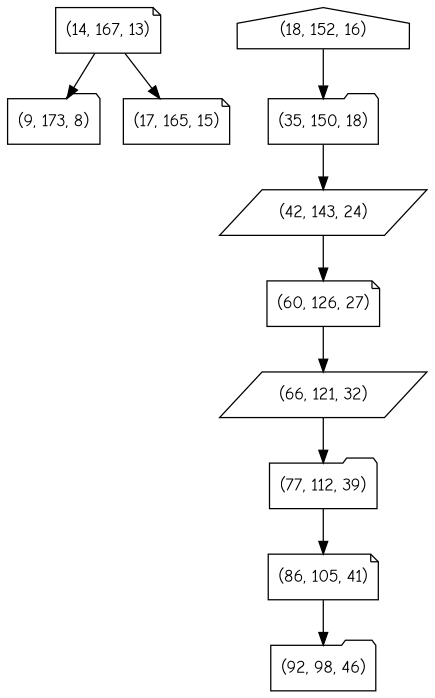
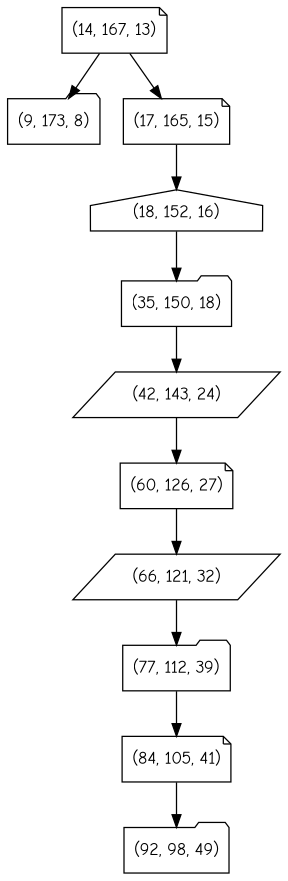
none -> (177, 161)
(323, 577) -> (177, 759)
(323, 668) -> (177, 850)
